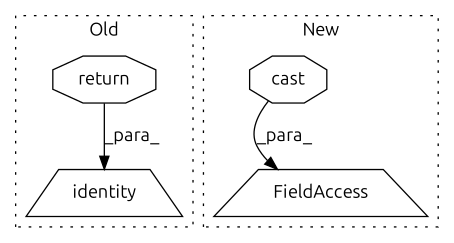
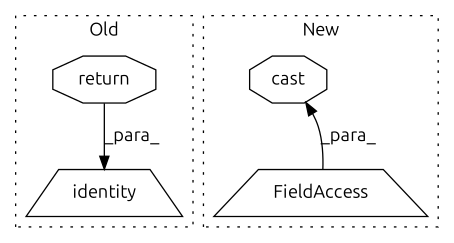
(254, 131) -> (321, 141)
